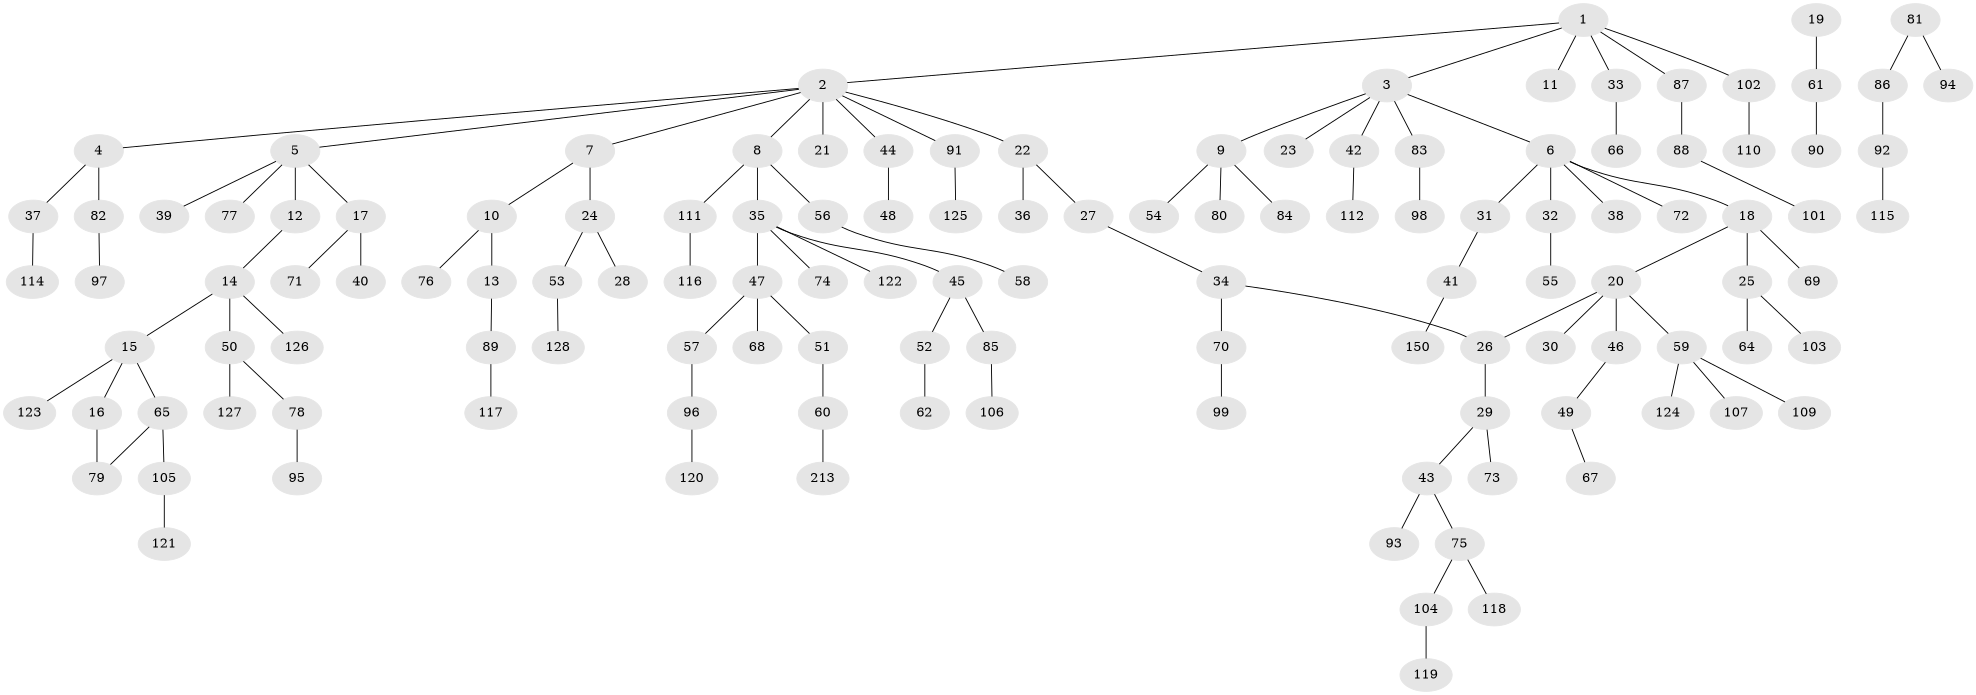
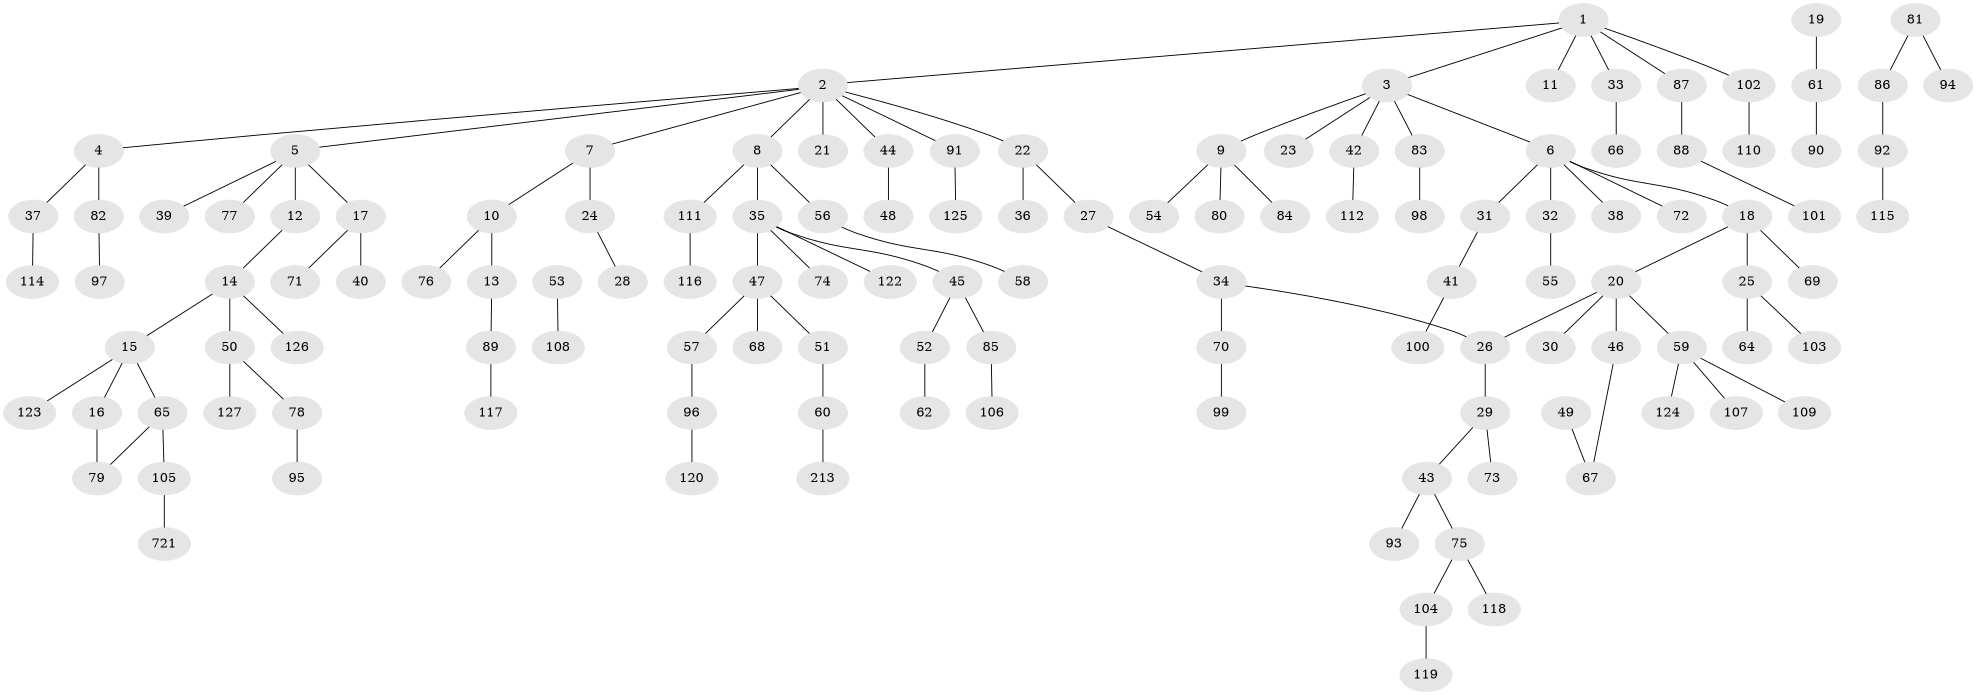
(574, 249) -> none
(558, 348) -> (558, 348)
(1418, 348) -> (1418, 348)
(1591, 380) -> (1603, 413)
(164, 544) -> (164, 544)
